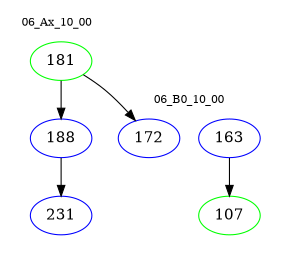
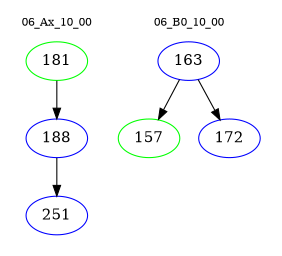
(117, 101) -> (206, 95)
(61, 216) -> (57, 216)
(229, 216) -> (149, 138)
